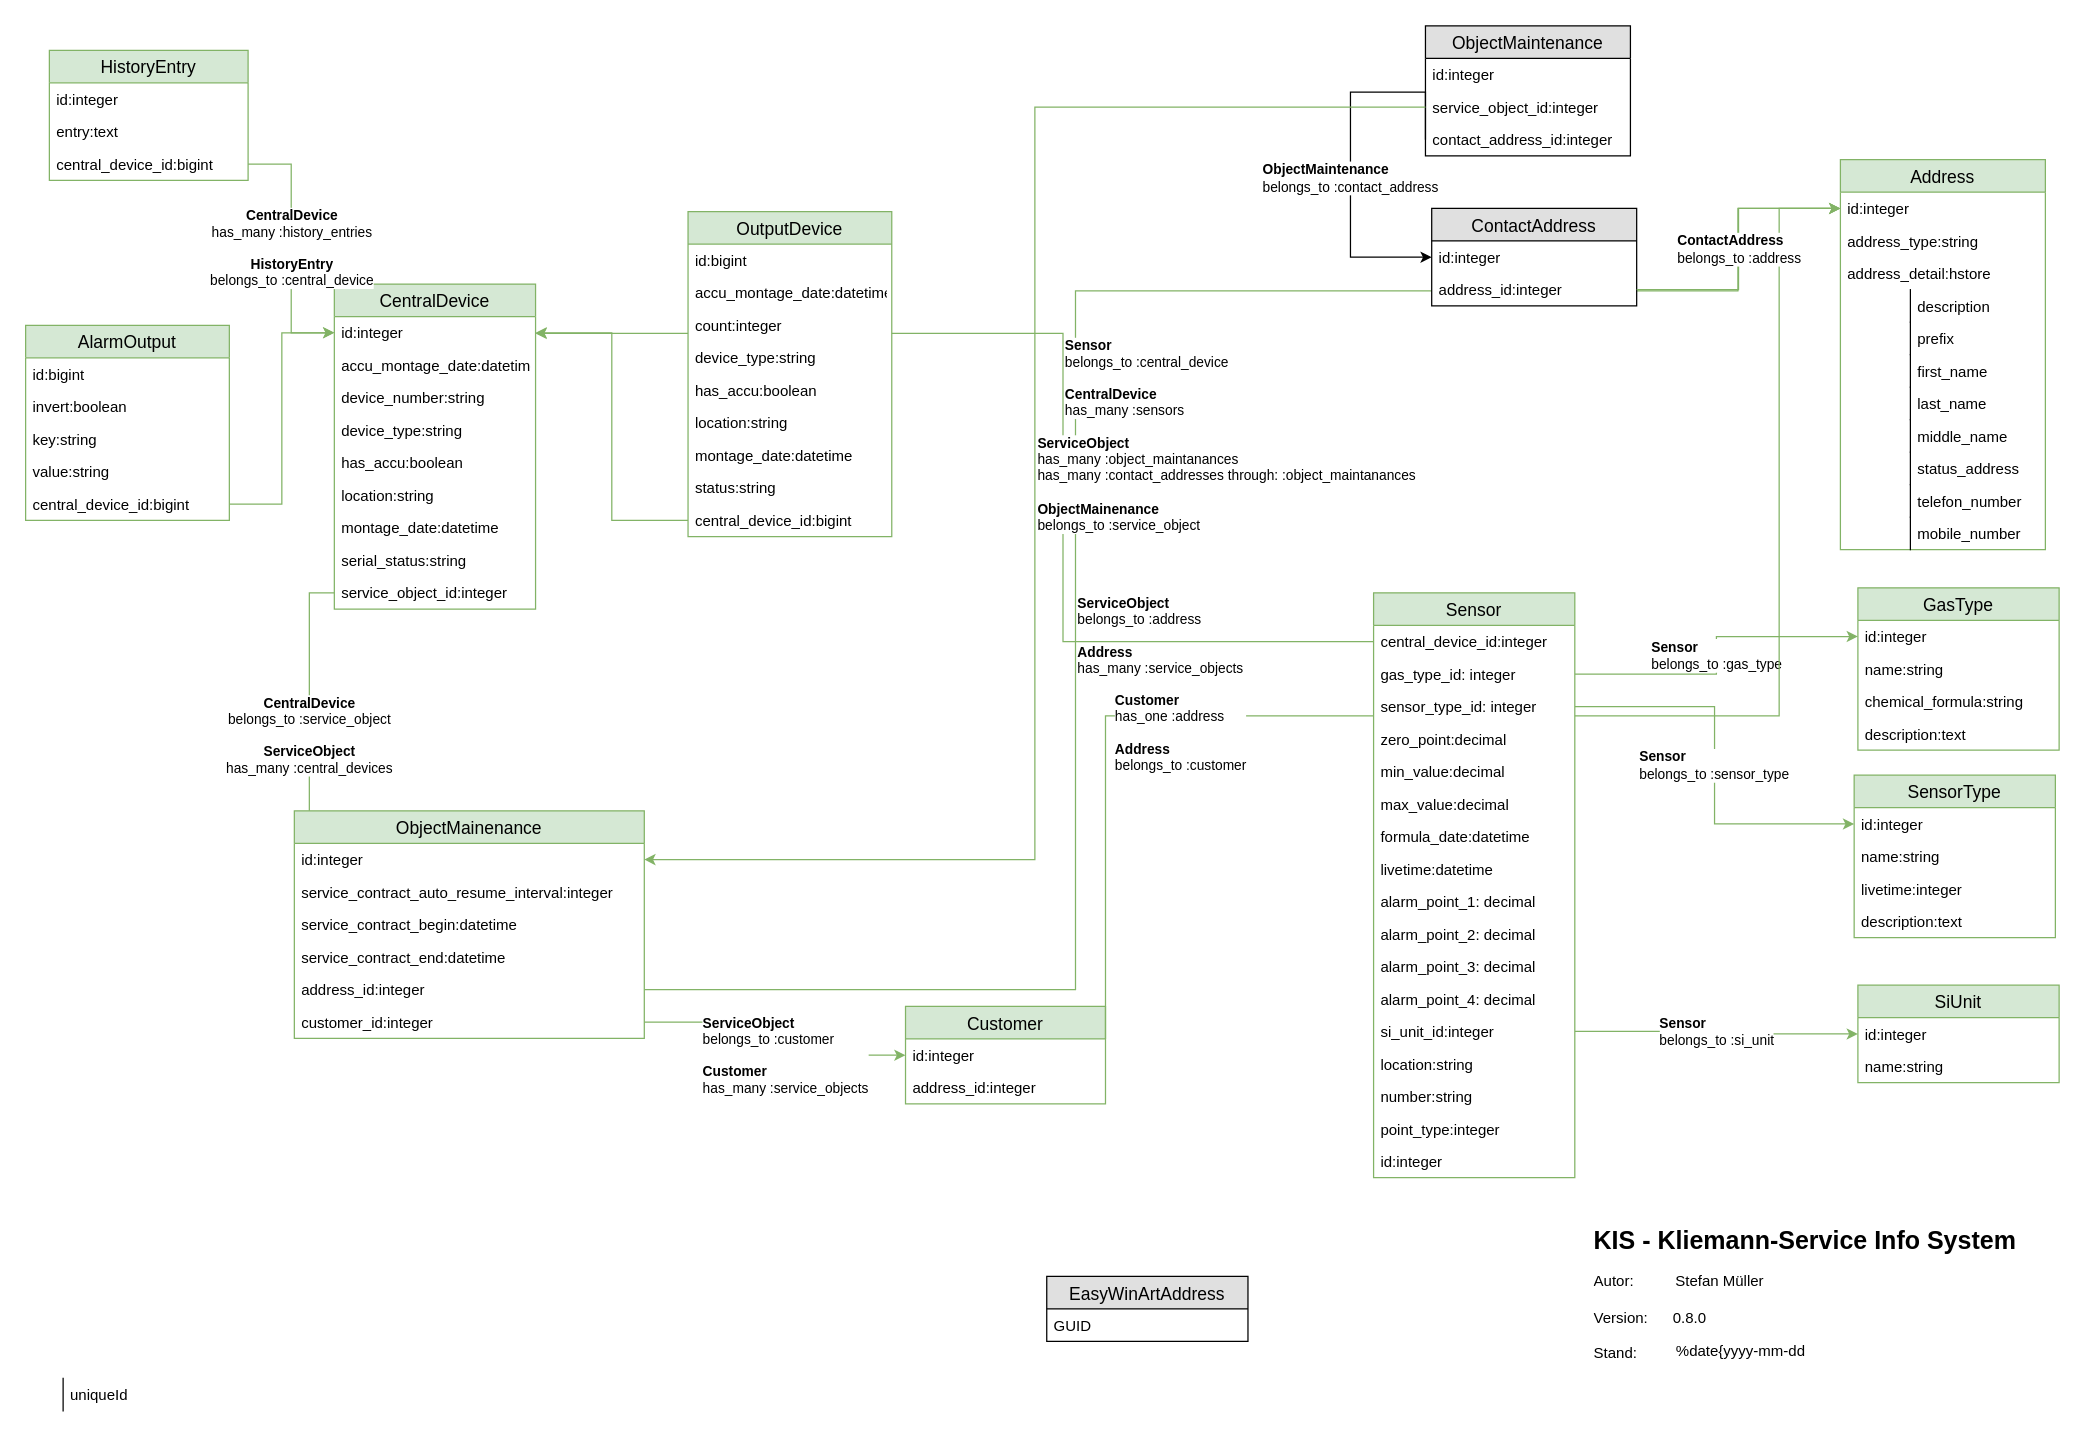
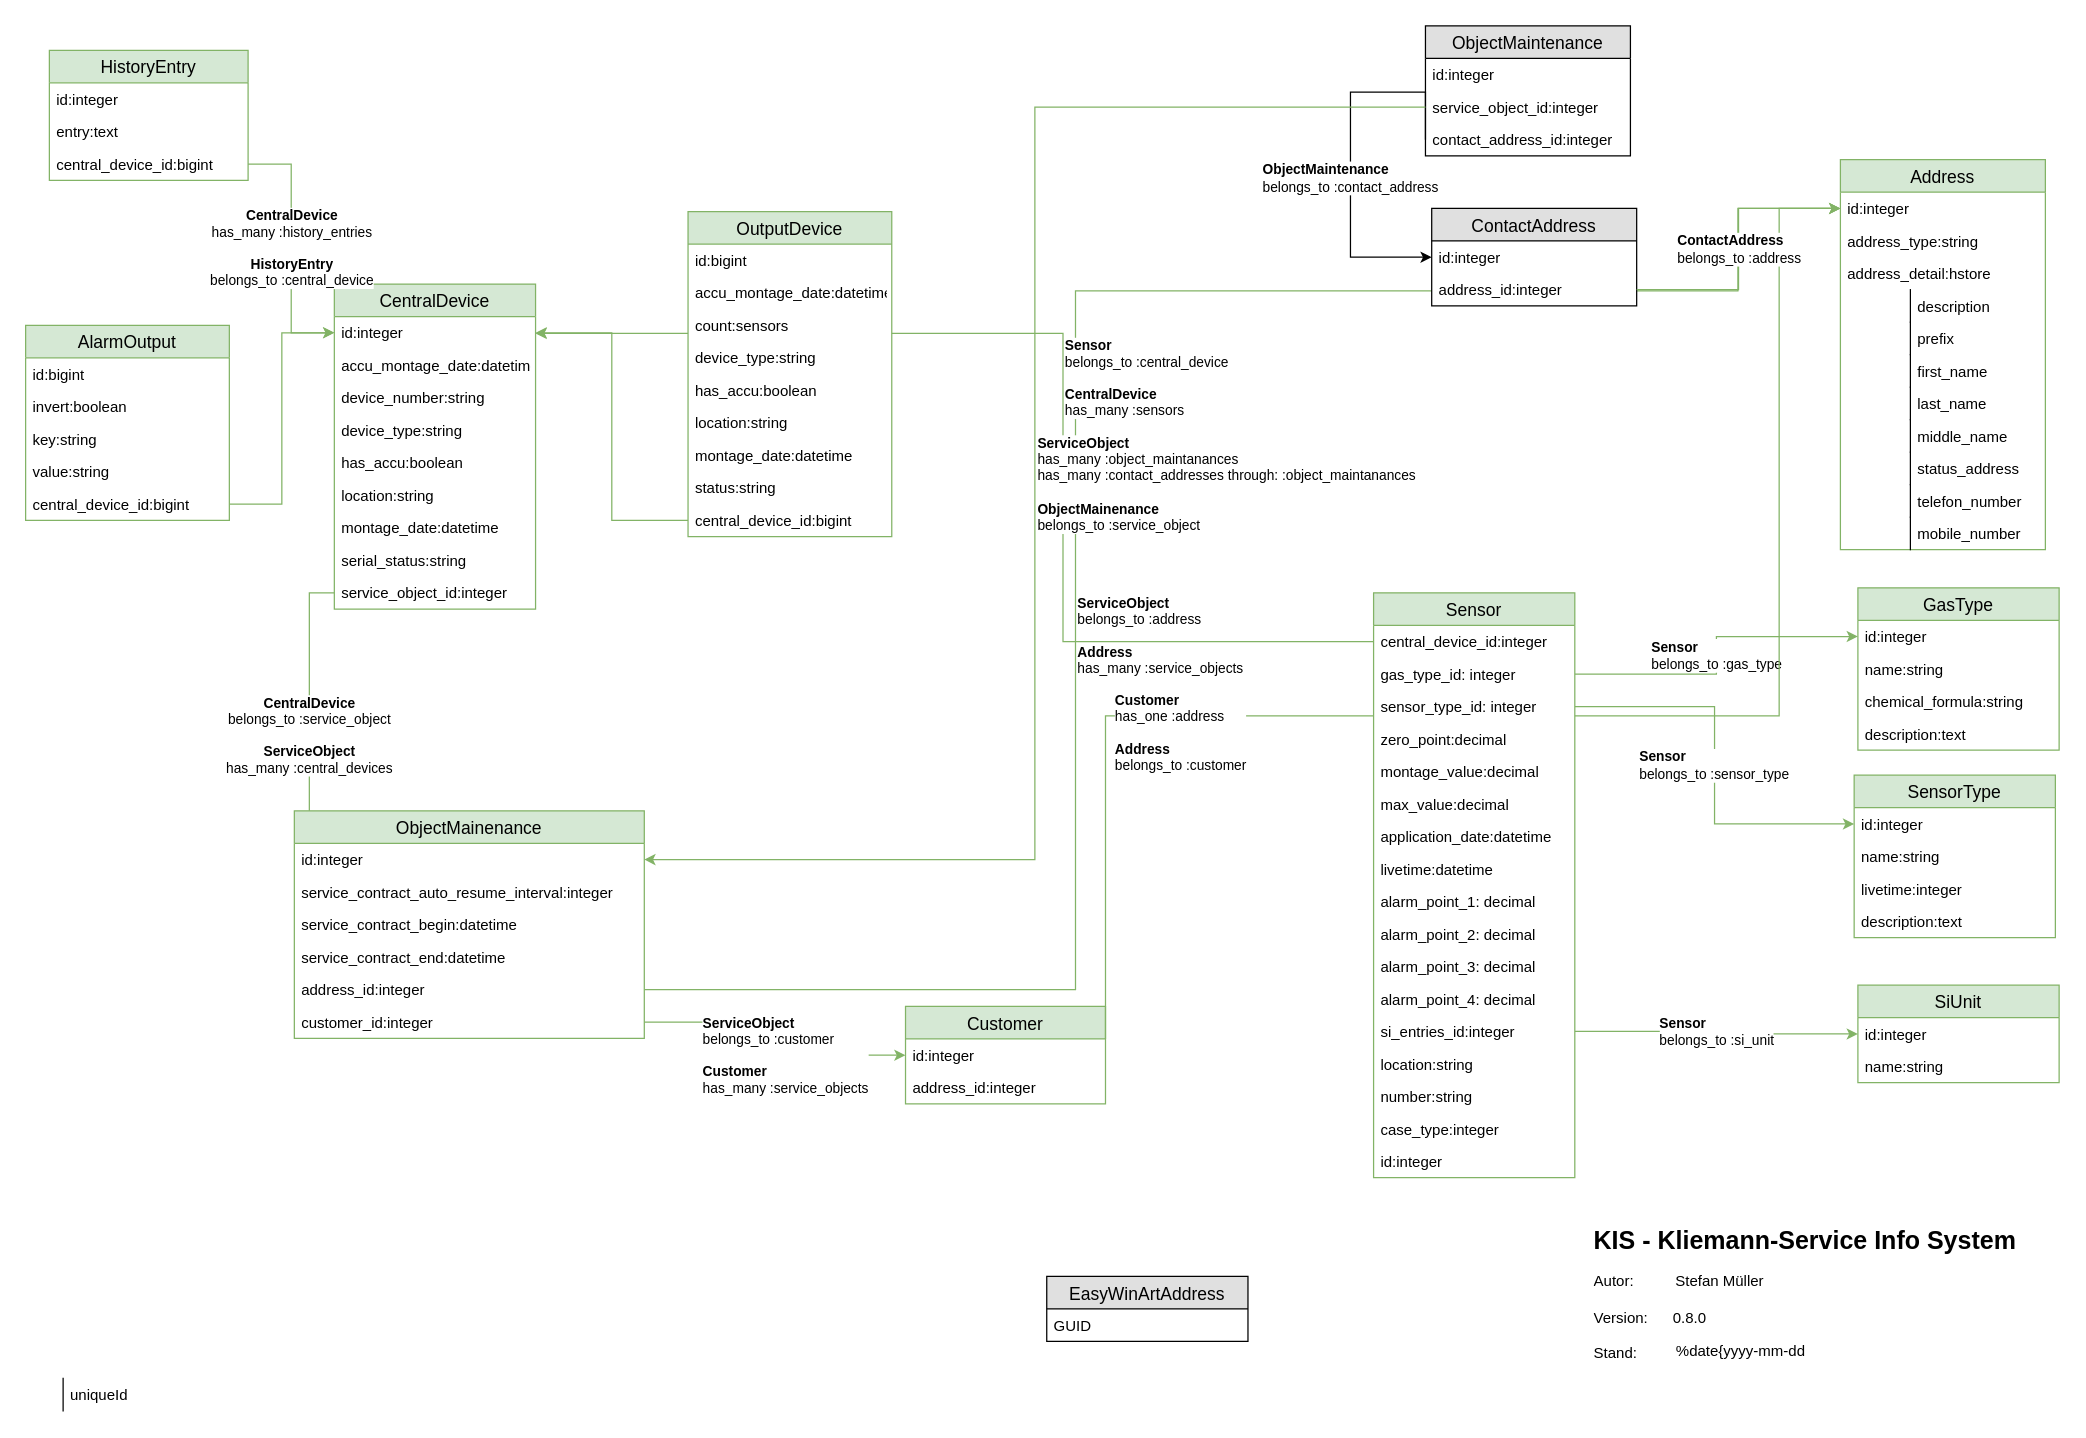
(746, 326) -> (748, 326)
(1442, 772) -> (1461, 772)
(1463, 837) -> (1476, 837)
(1446, 1032) -> (1459, 1032)
(1450, 1129) -> (1448, 1129)
